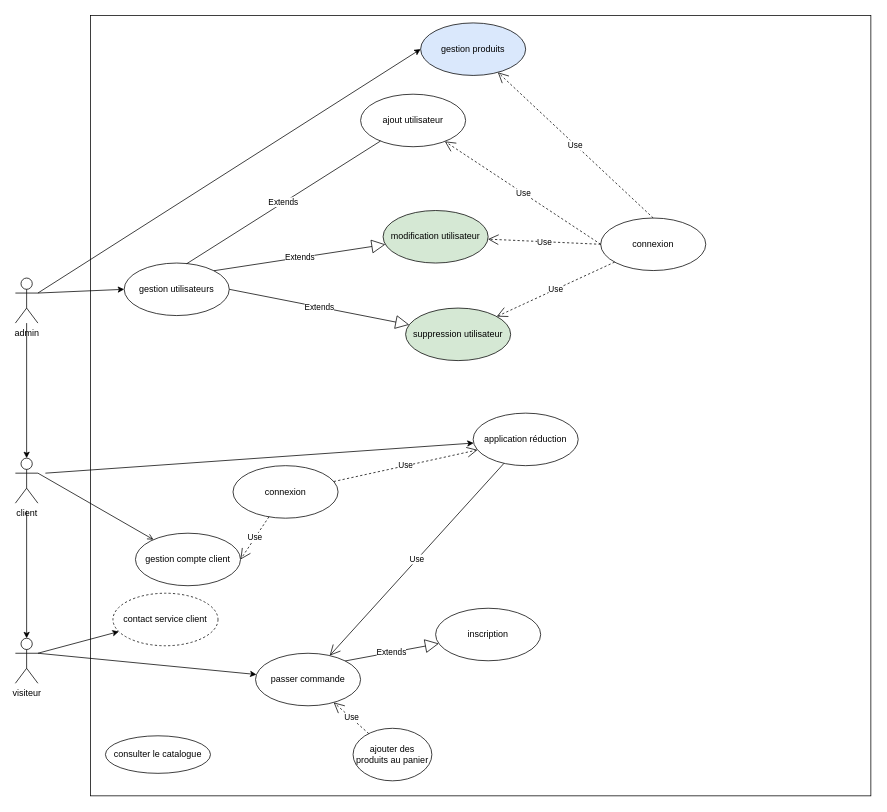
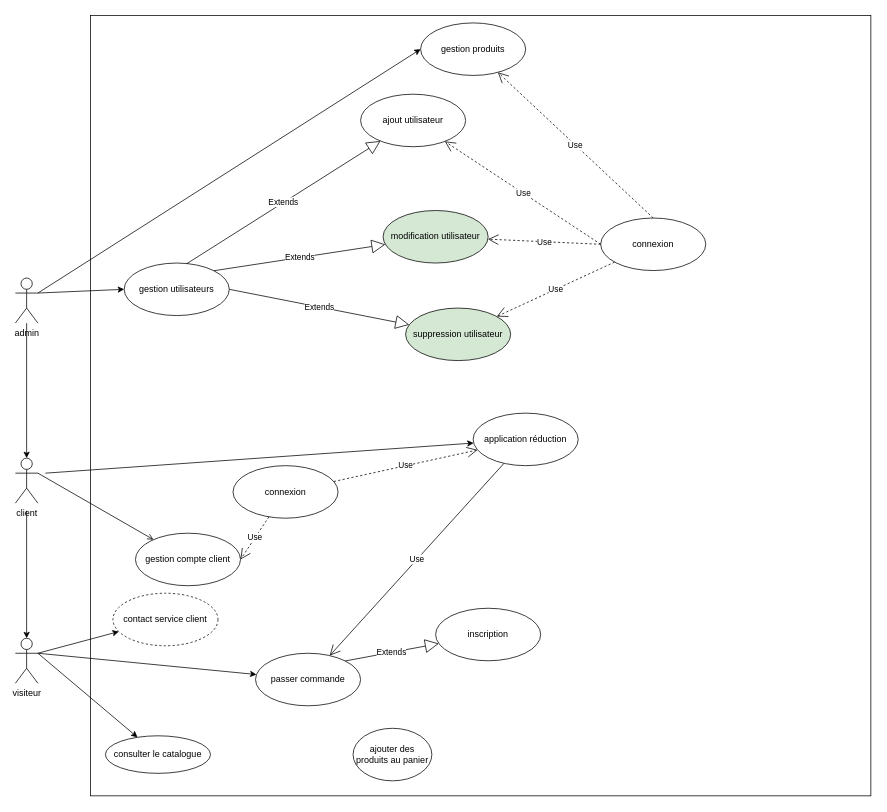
(473, 49) -> (473, 49)
(374, 145) -> (368, 149)
none -> (86, 694)
(352, 718) -> none
